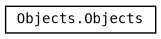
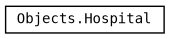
(81, 20) -> (85, 20)
